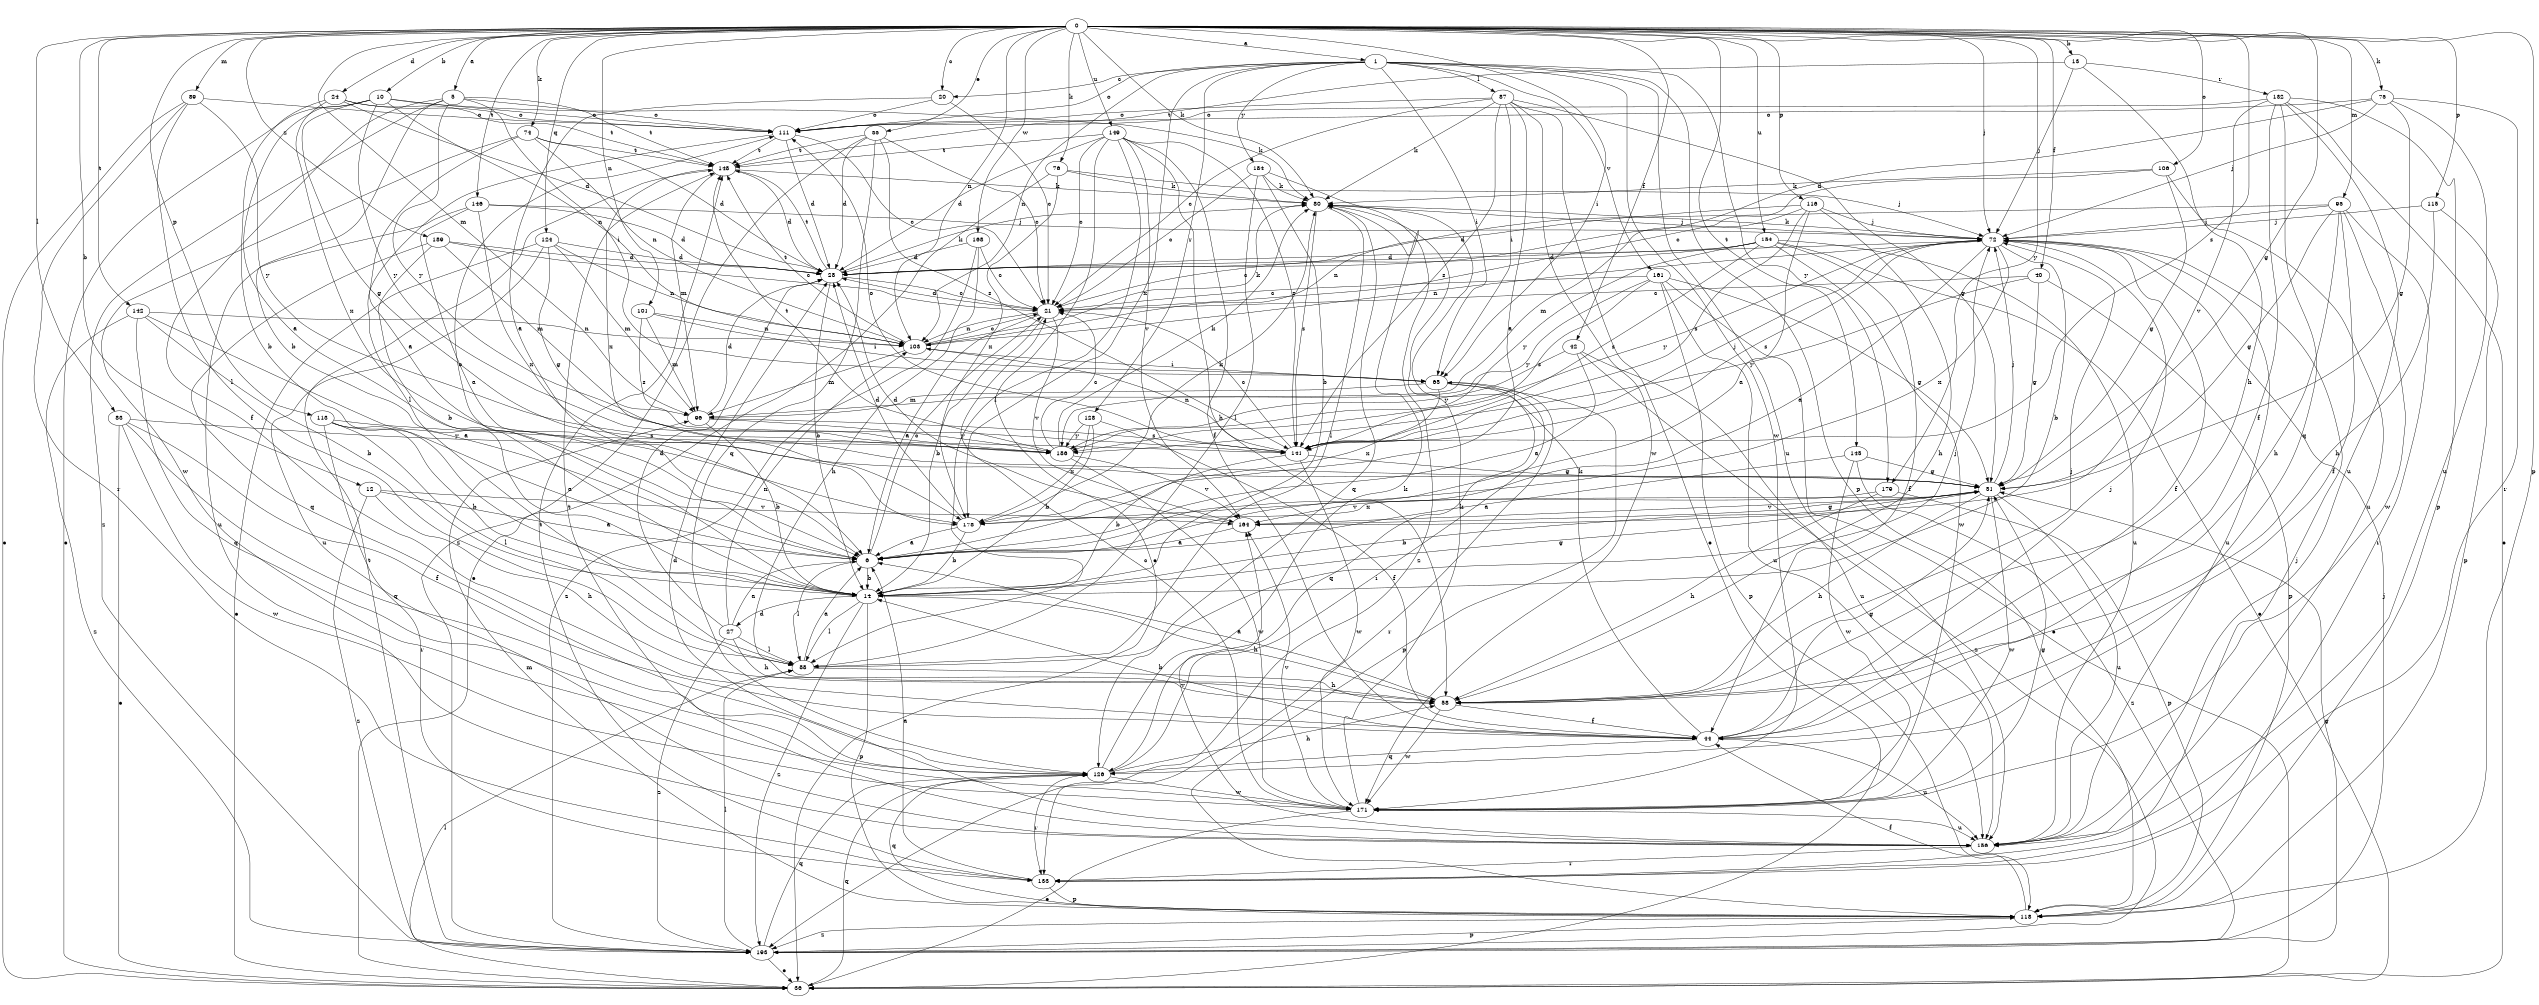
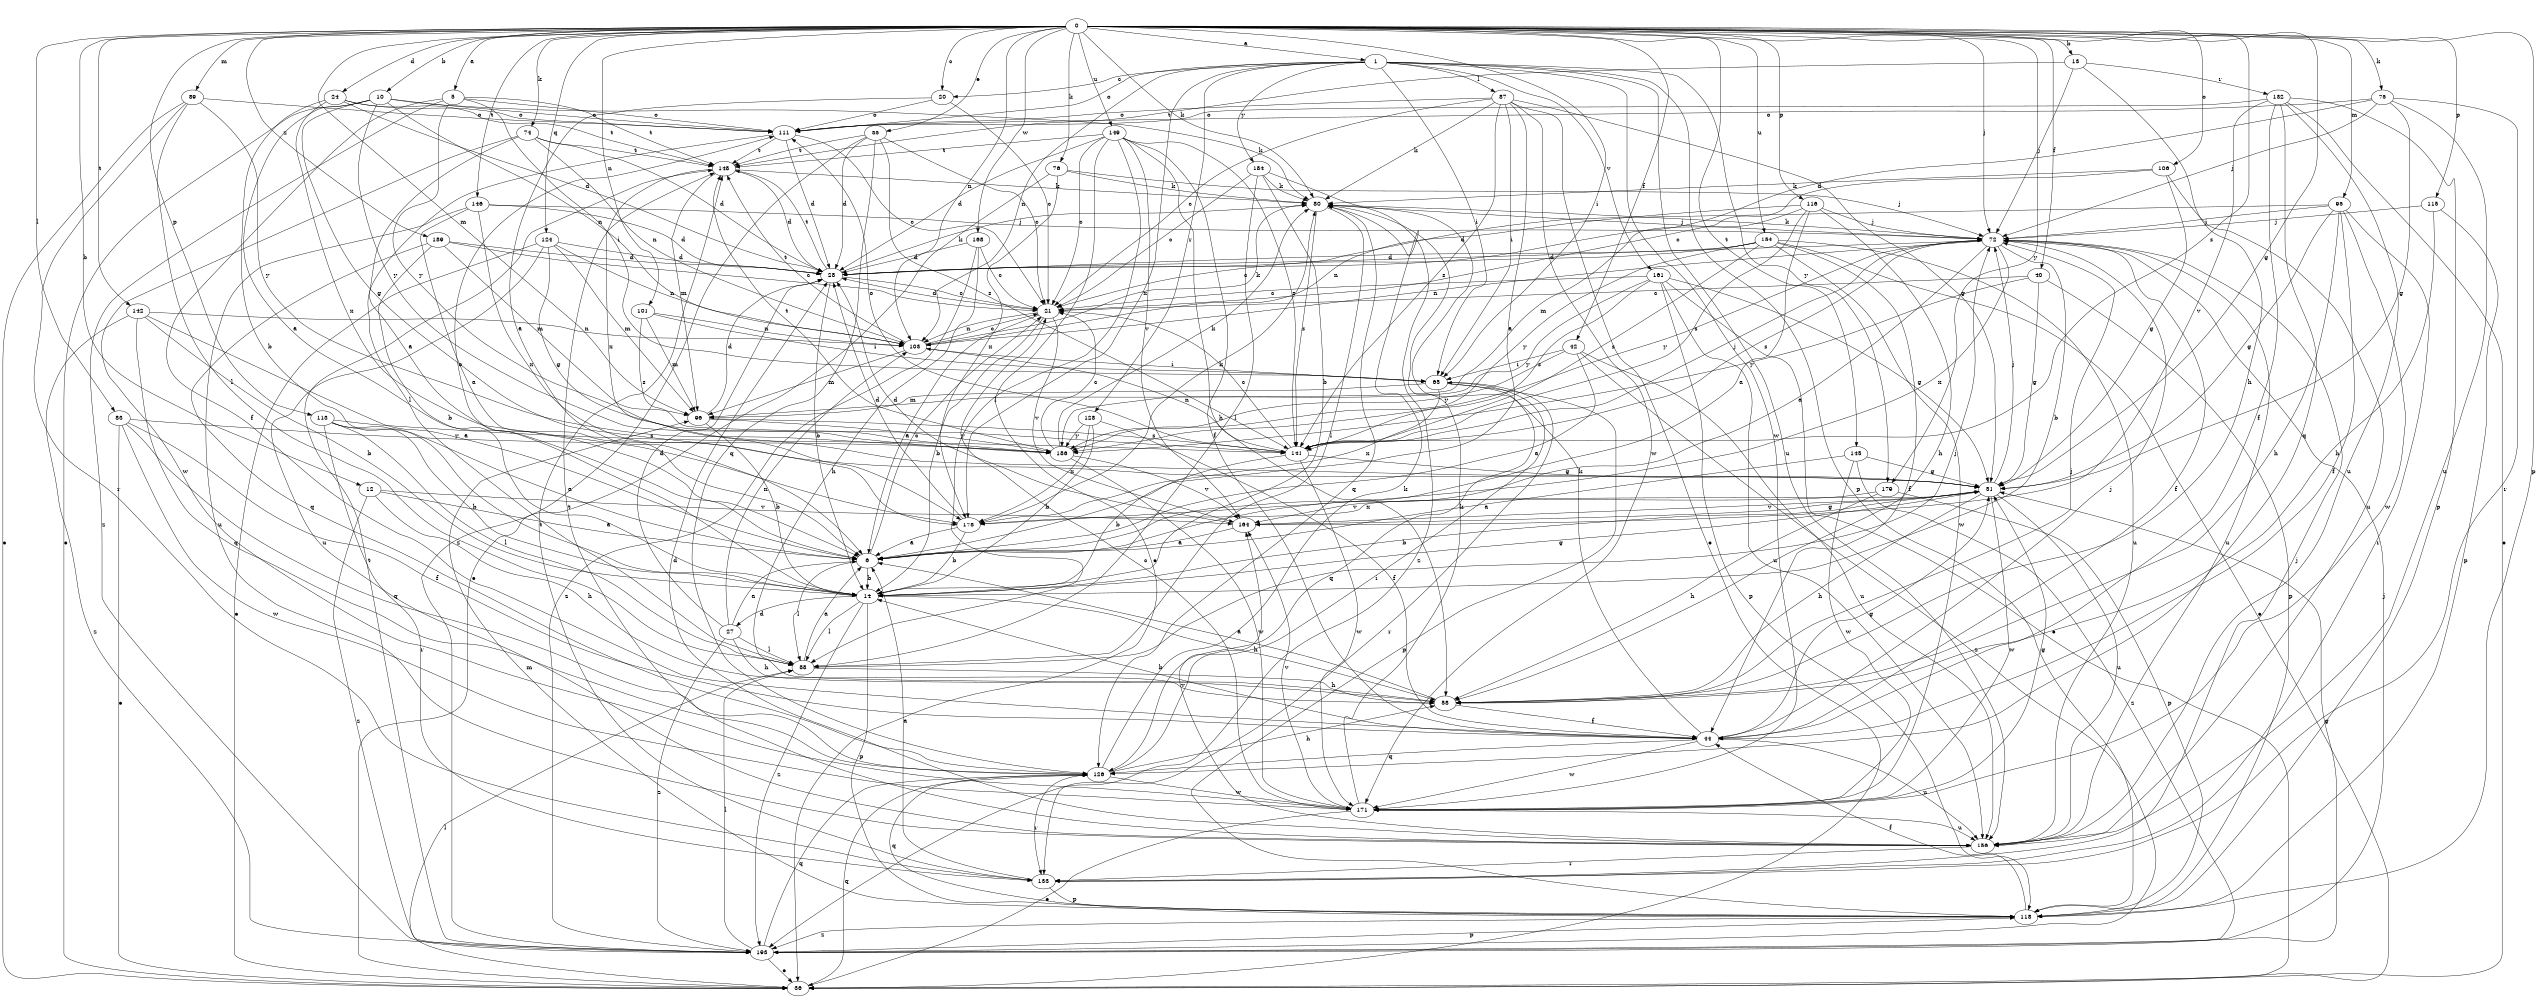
none -> (1504, 365)
(408, 413) -> none
(1403, 757) -> (1537, 774)
